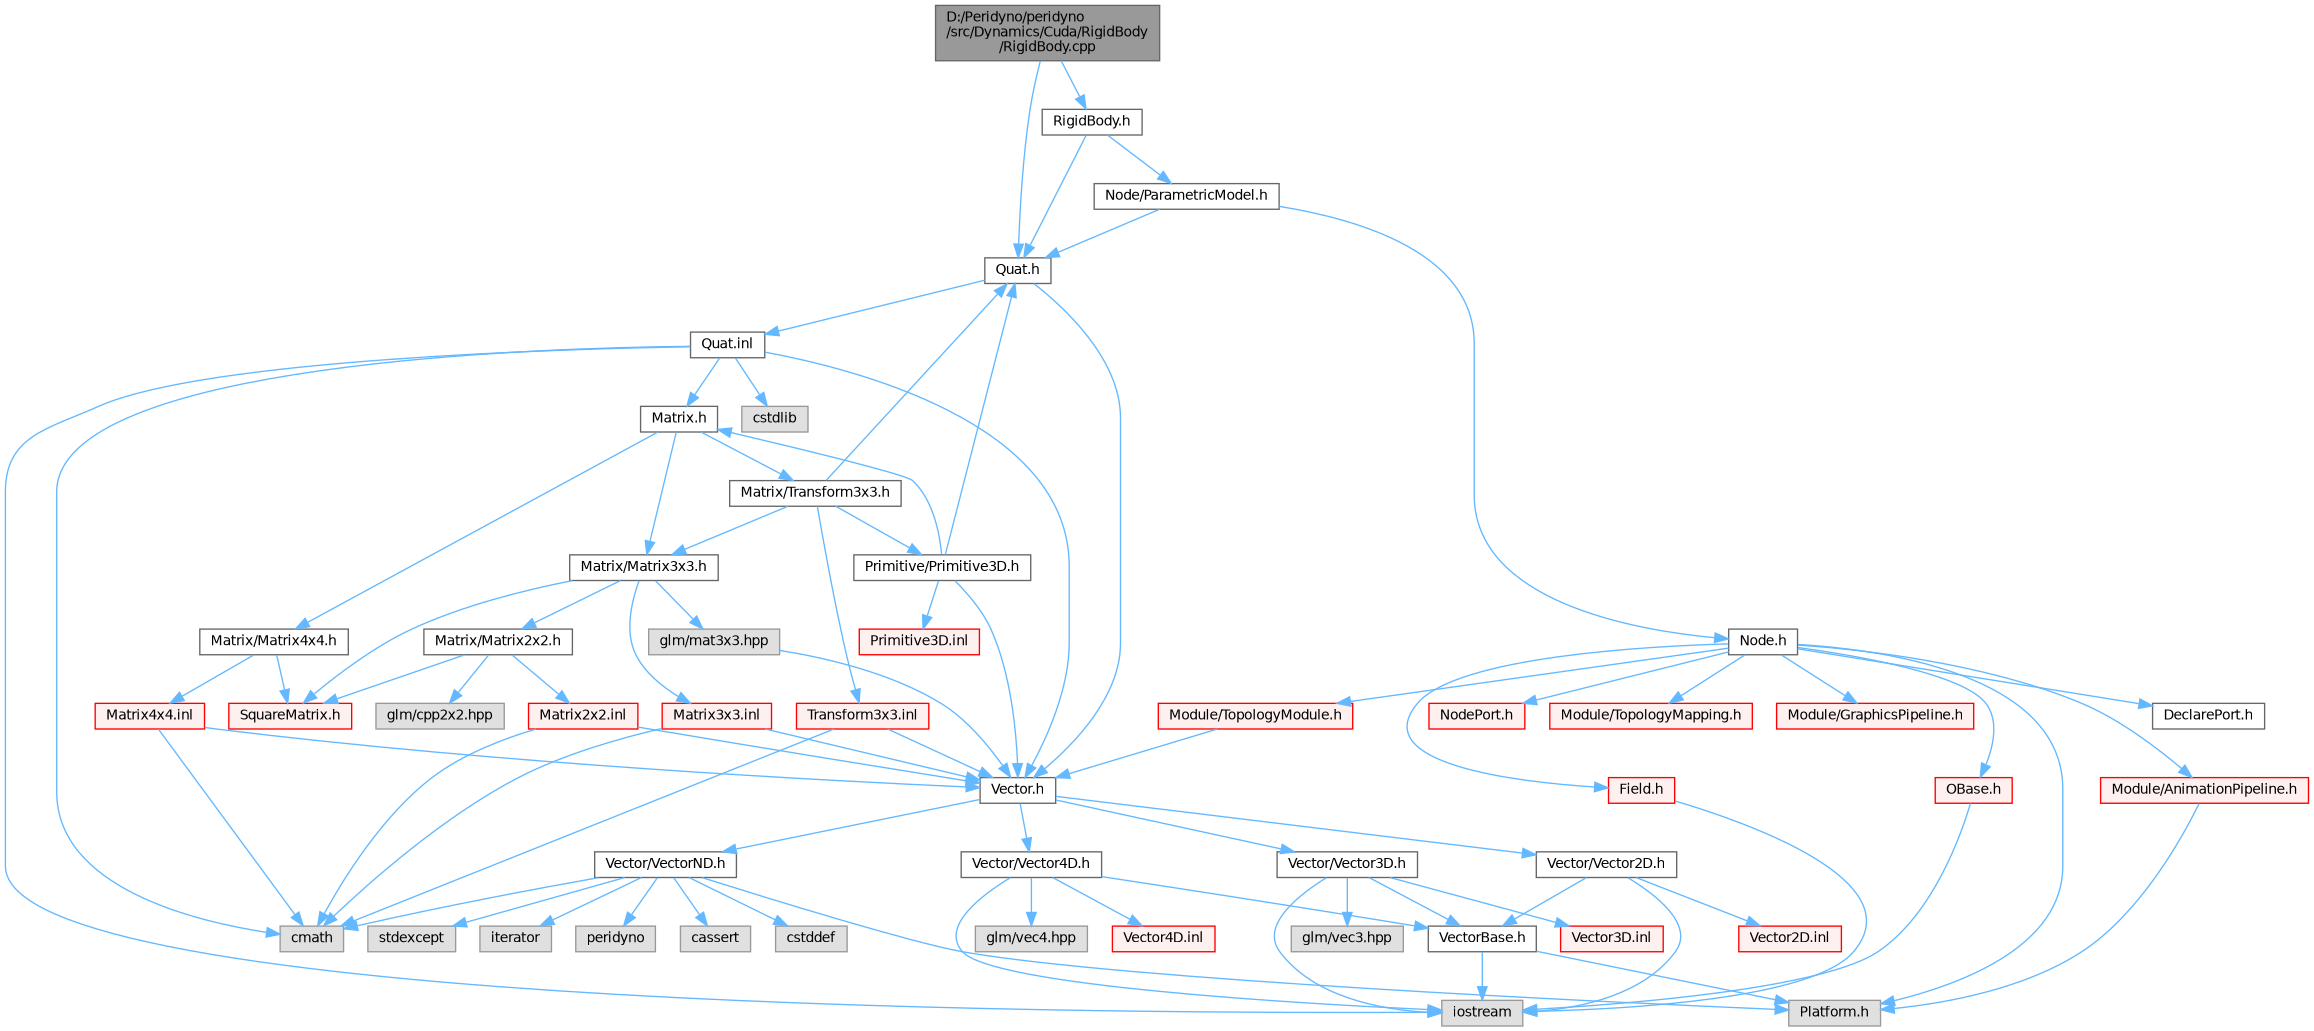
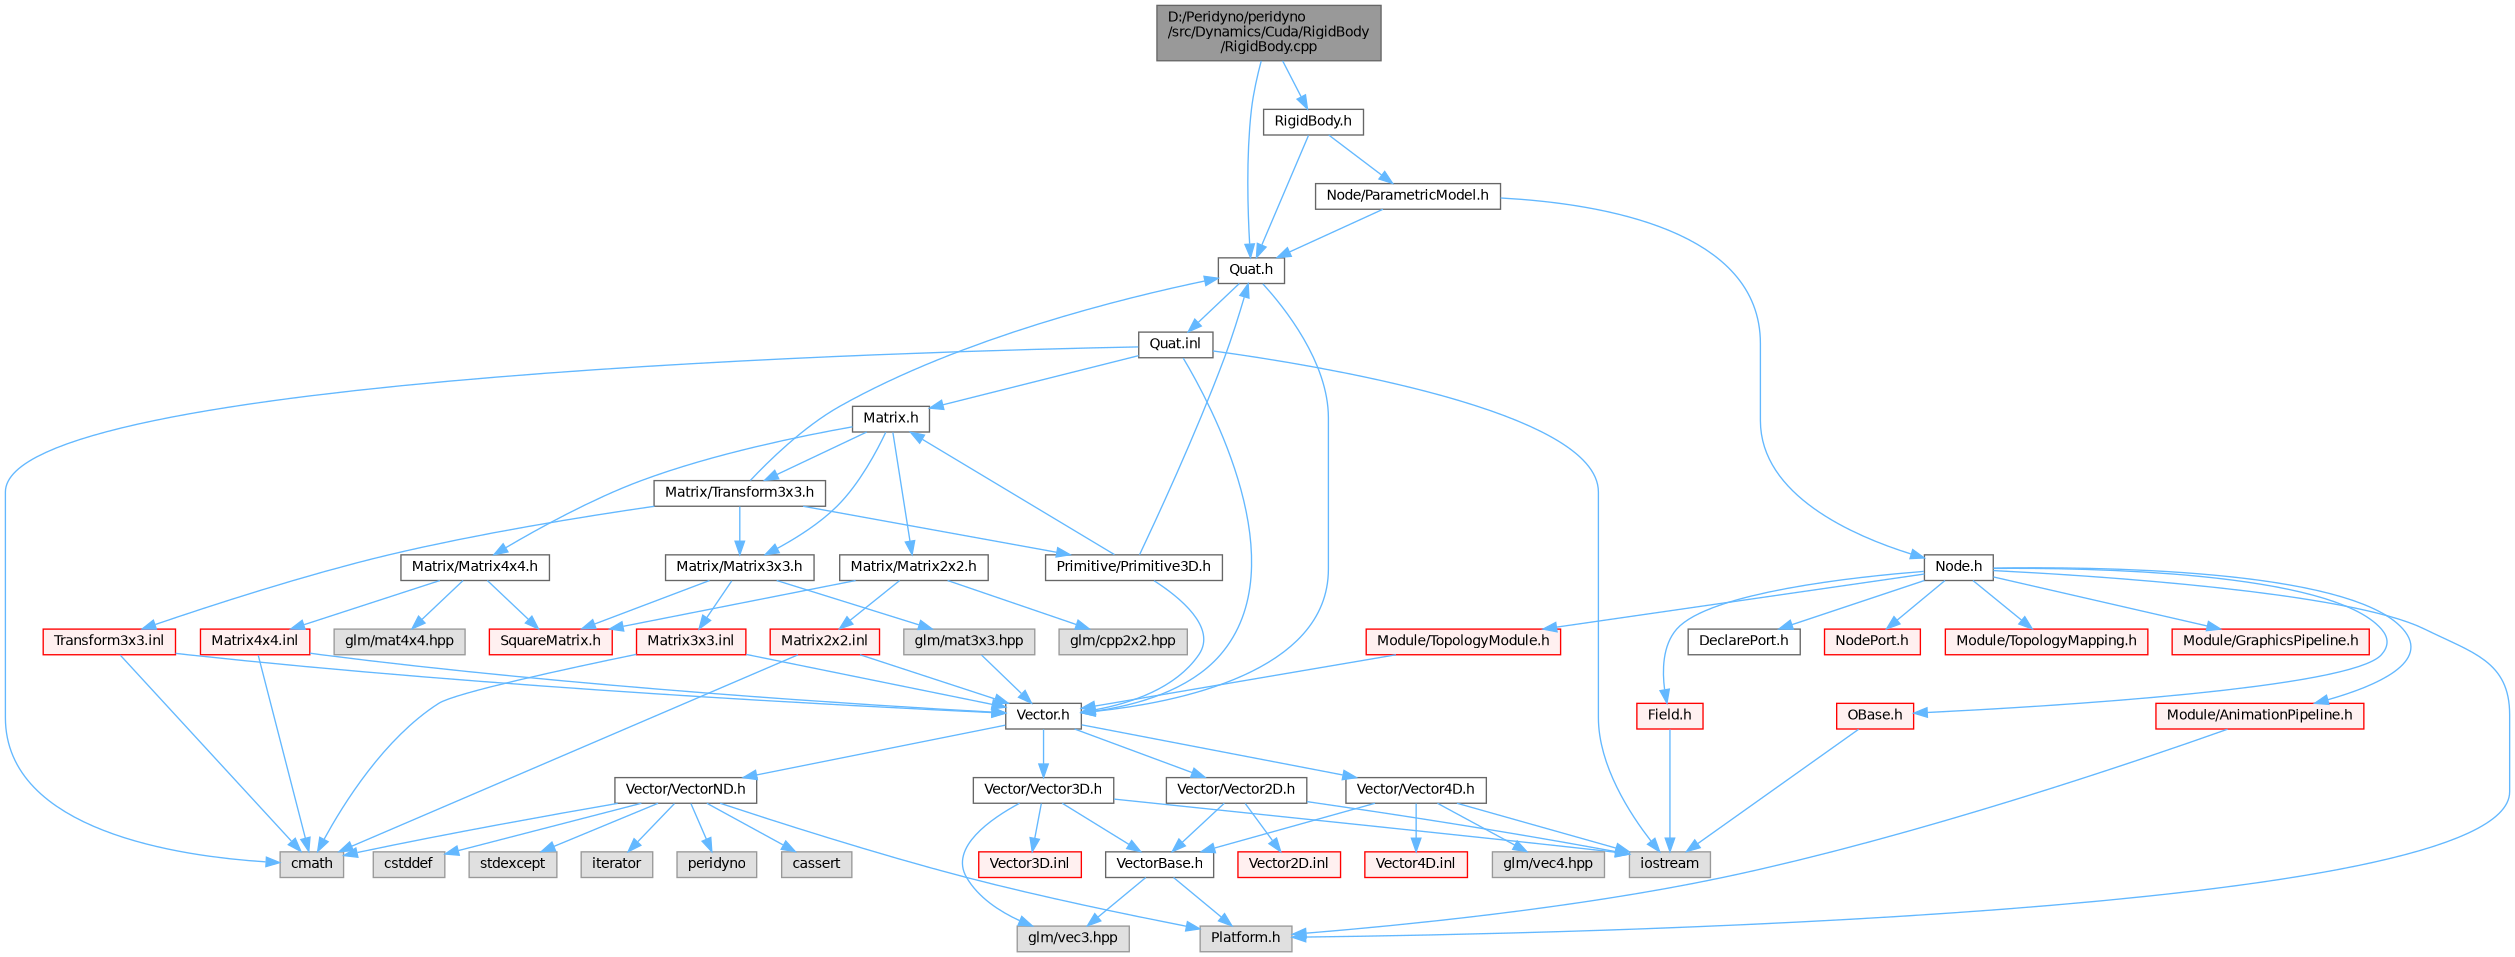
(775, 419) -> none
(577, 602) -> (901, 487)
none -> (400, 642)
(919, 642) -> none
(1482, 969) -> (1122, 897)
